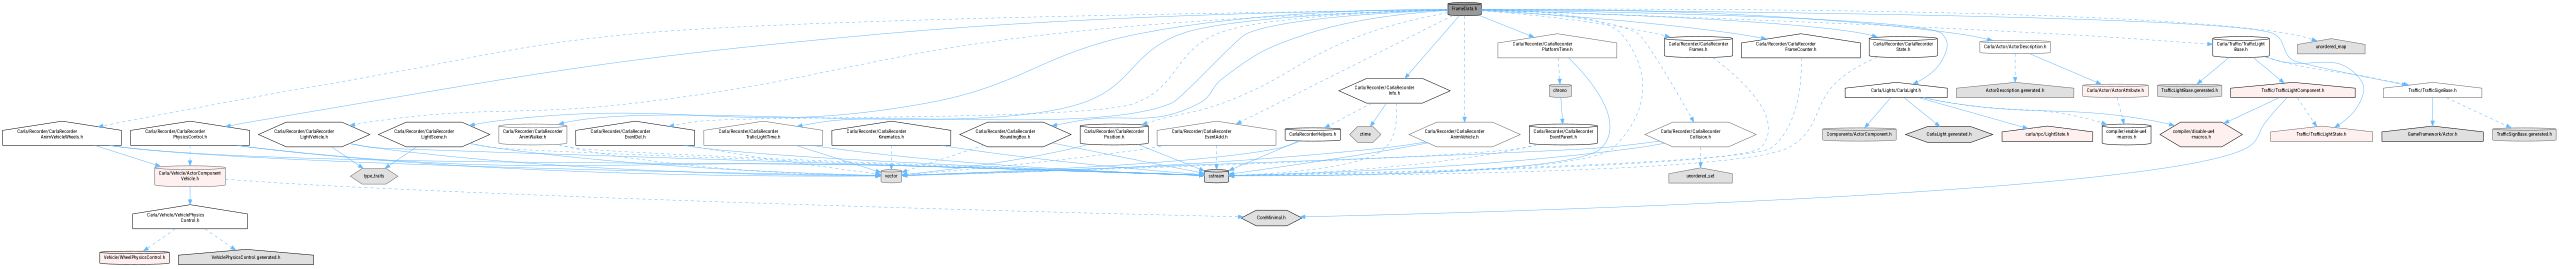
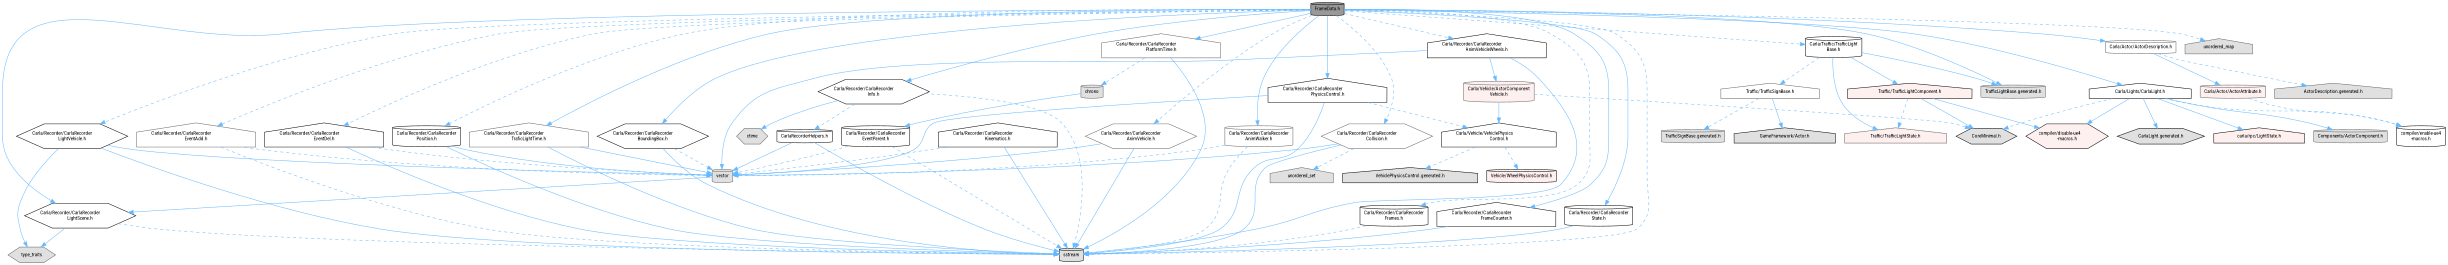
(1951, 16) -> (1841, 30)
none -> (2060, 112)
(190, 150) -> (1415, 115)
(591, 159) -> (423, 195)
(1552, 166) -> (1269, 245)
(1577, 170) -> (1356, 246)
